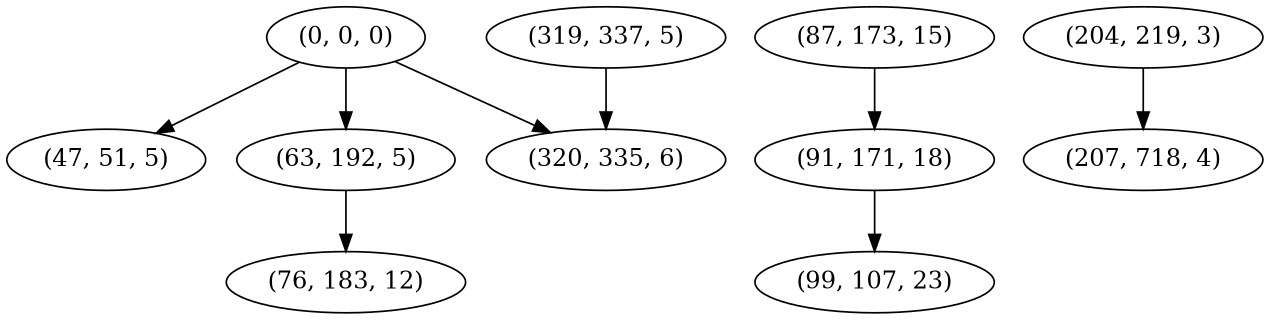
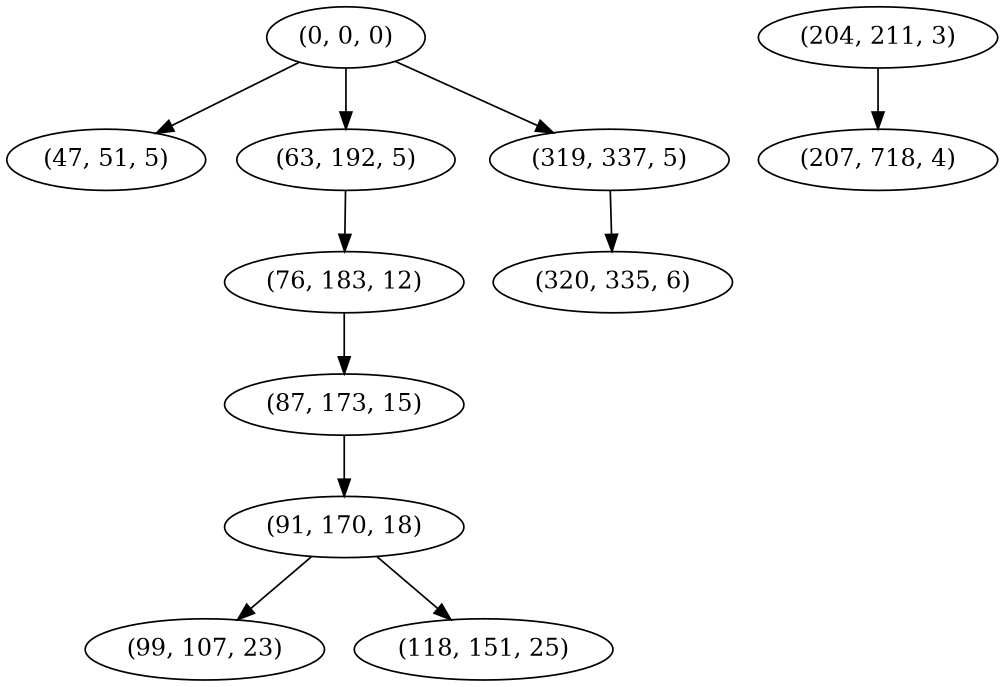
(1143, 37) -> (878, 37)
(465, 94) -> (466, 93)
(875, 160) -> (344, 527)
none -> (344, 335)
none -> (484, 649)
